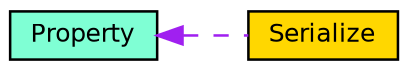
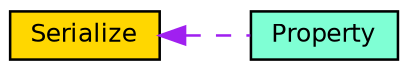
(216, 35) -> (218, 35)
